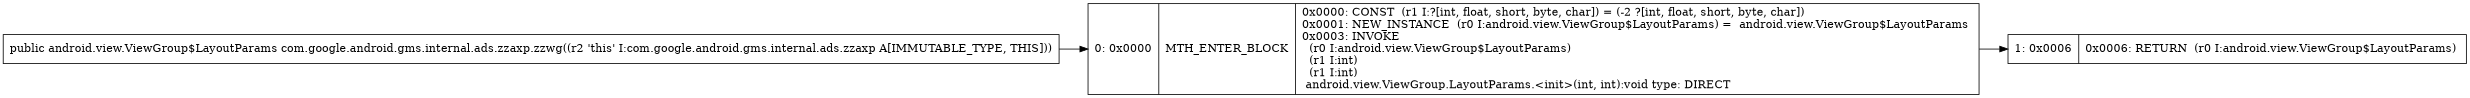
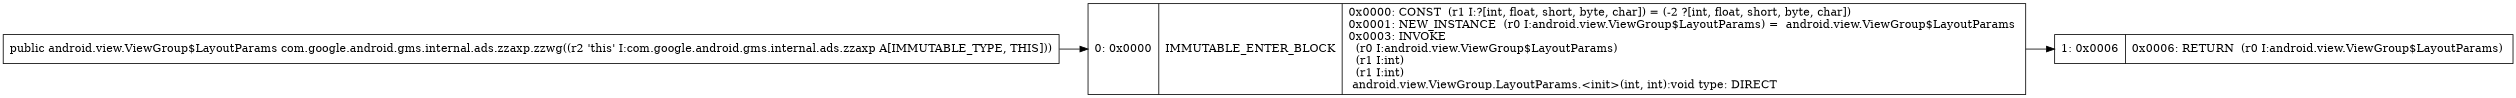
(1227, 49) -> (1250, 49)
